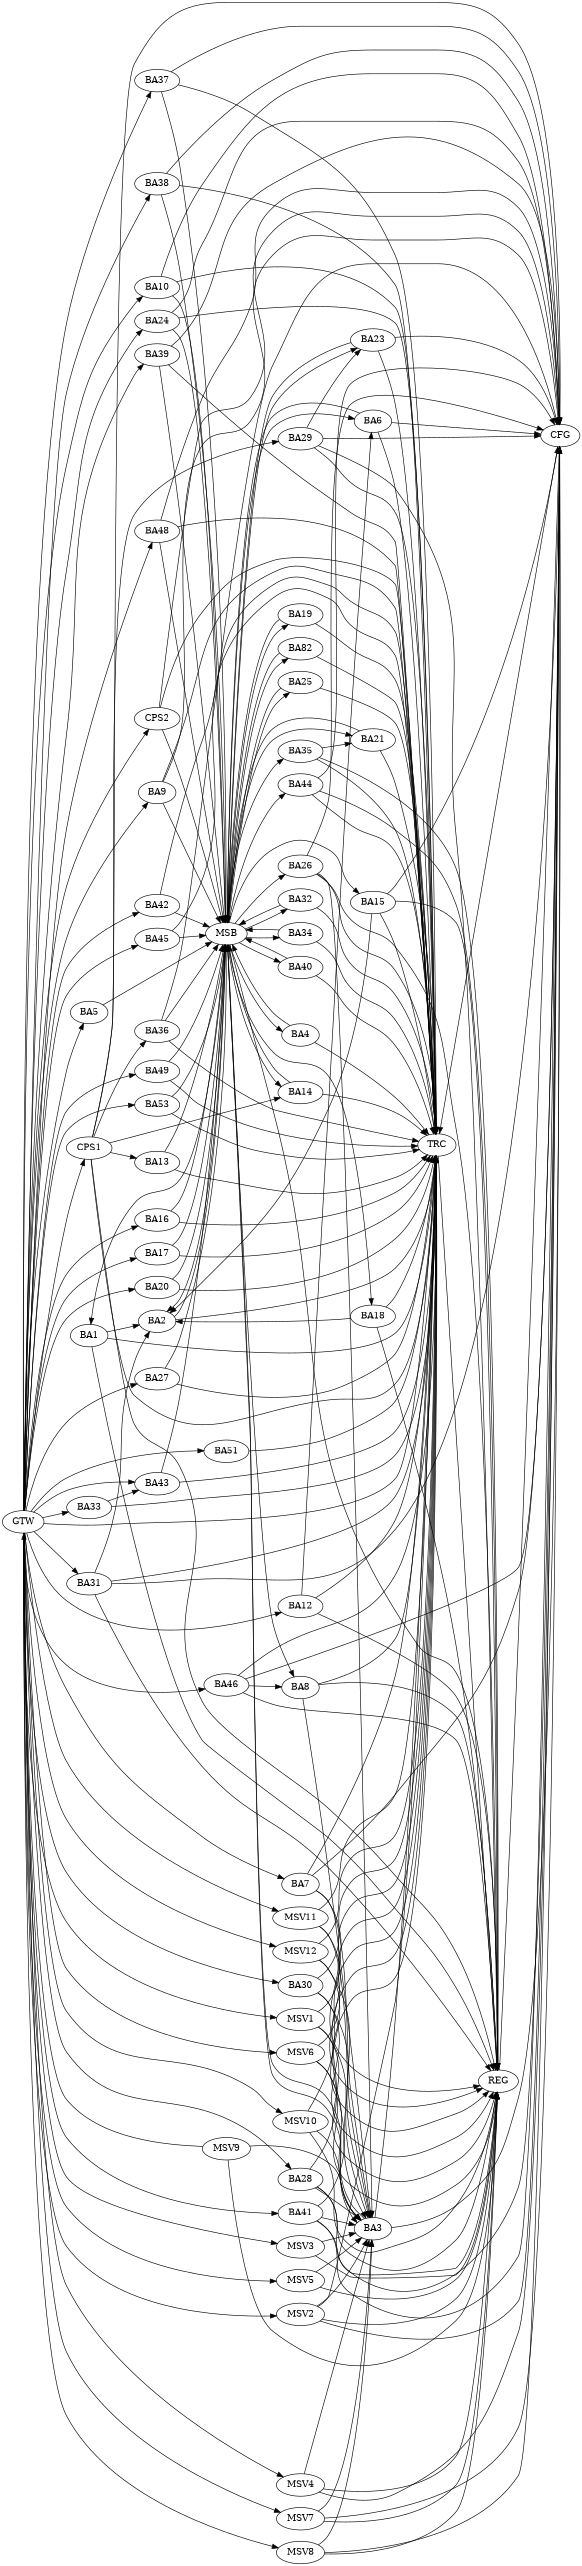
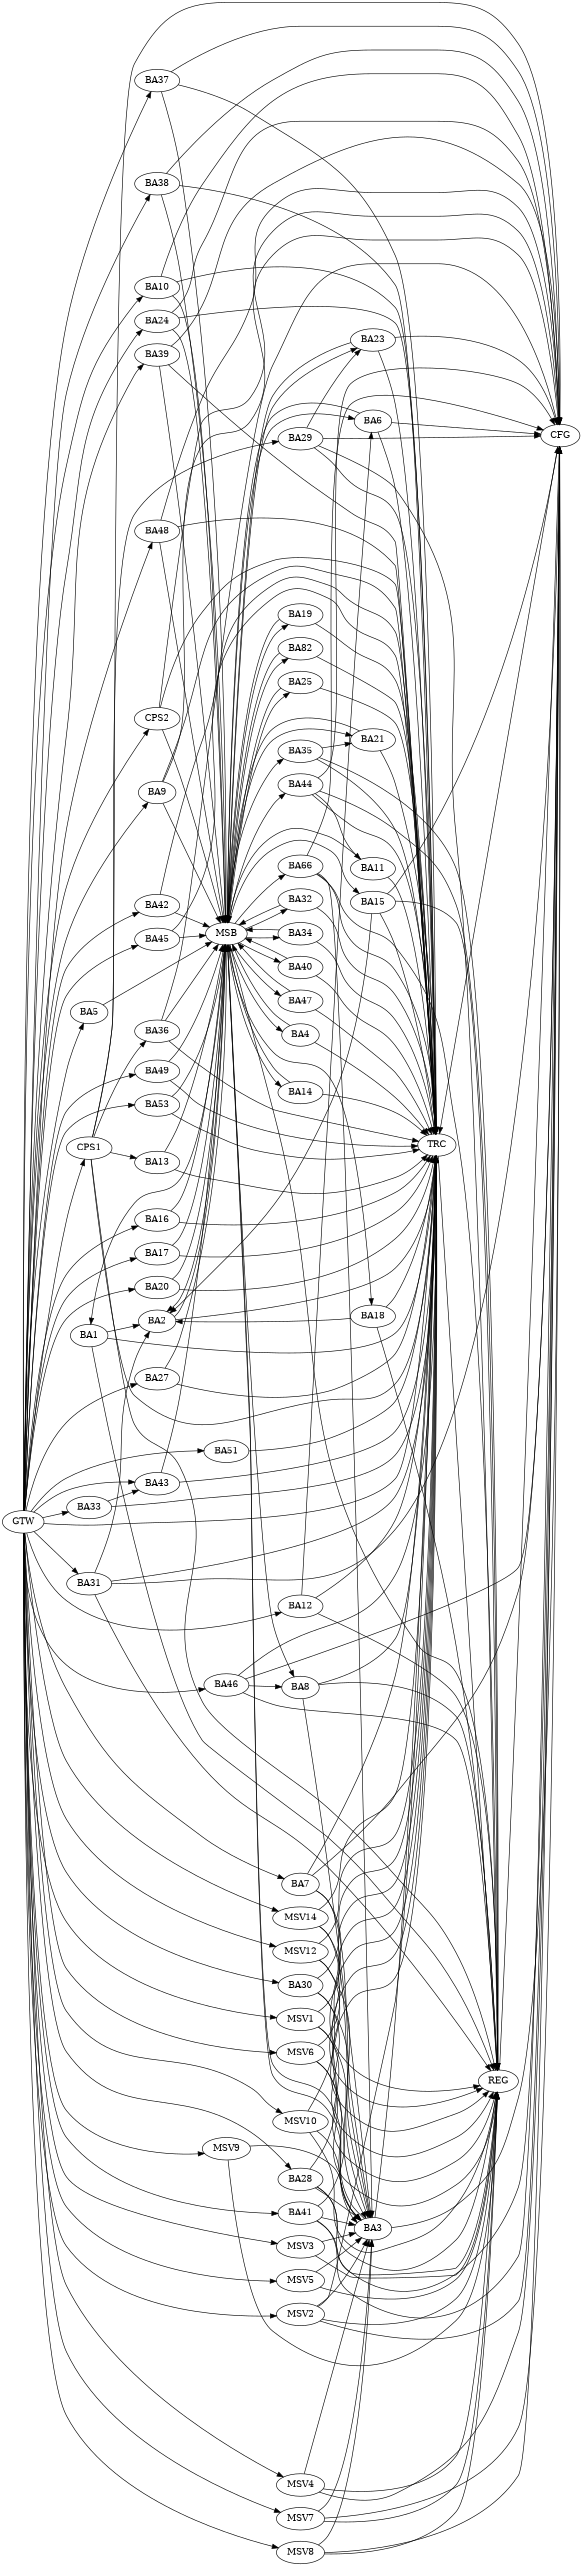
(300, 866) -> (300, 866)
none -> (373, 869)
none -> (300, 1001)
(196, 1120) -> none
(300, 1918) -> (300, 1918)
(47, 2019) -> (51, 2057)
